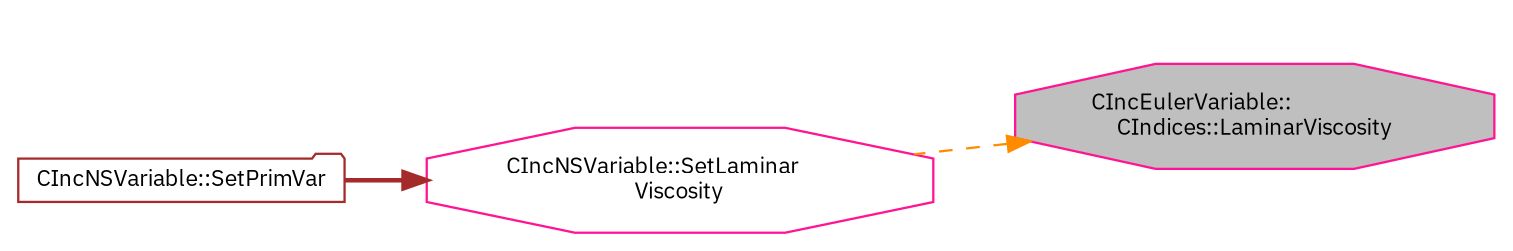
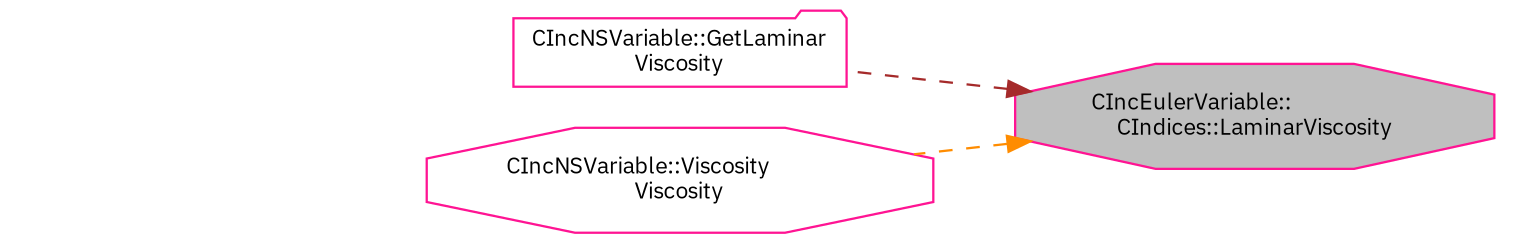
none -> (680, 52)
(181, 180) -> none
(680, 180) -> (680, 180)
